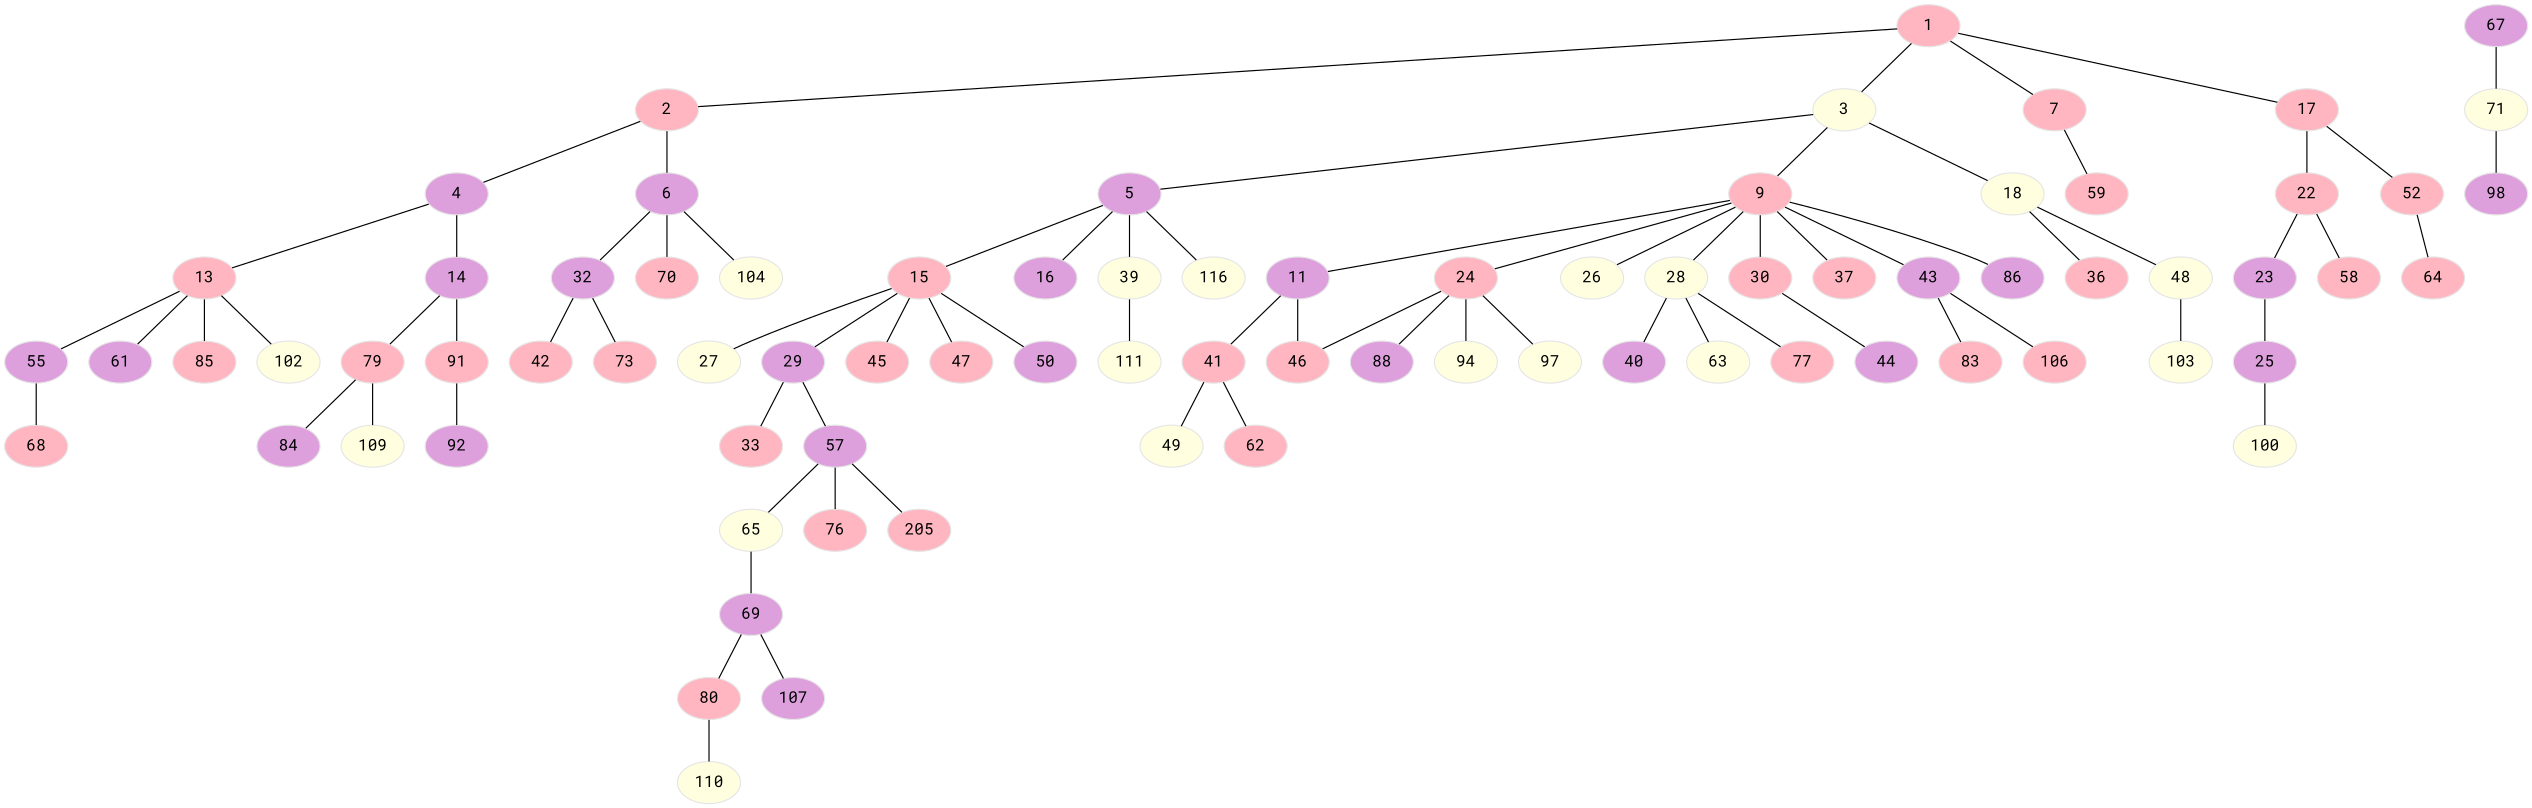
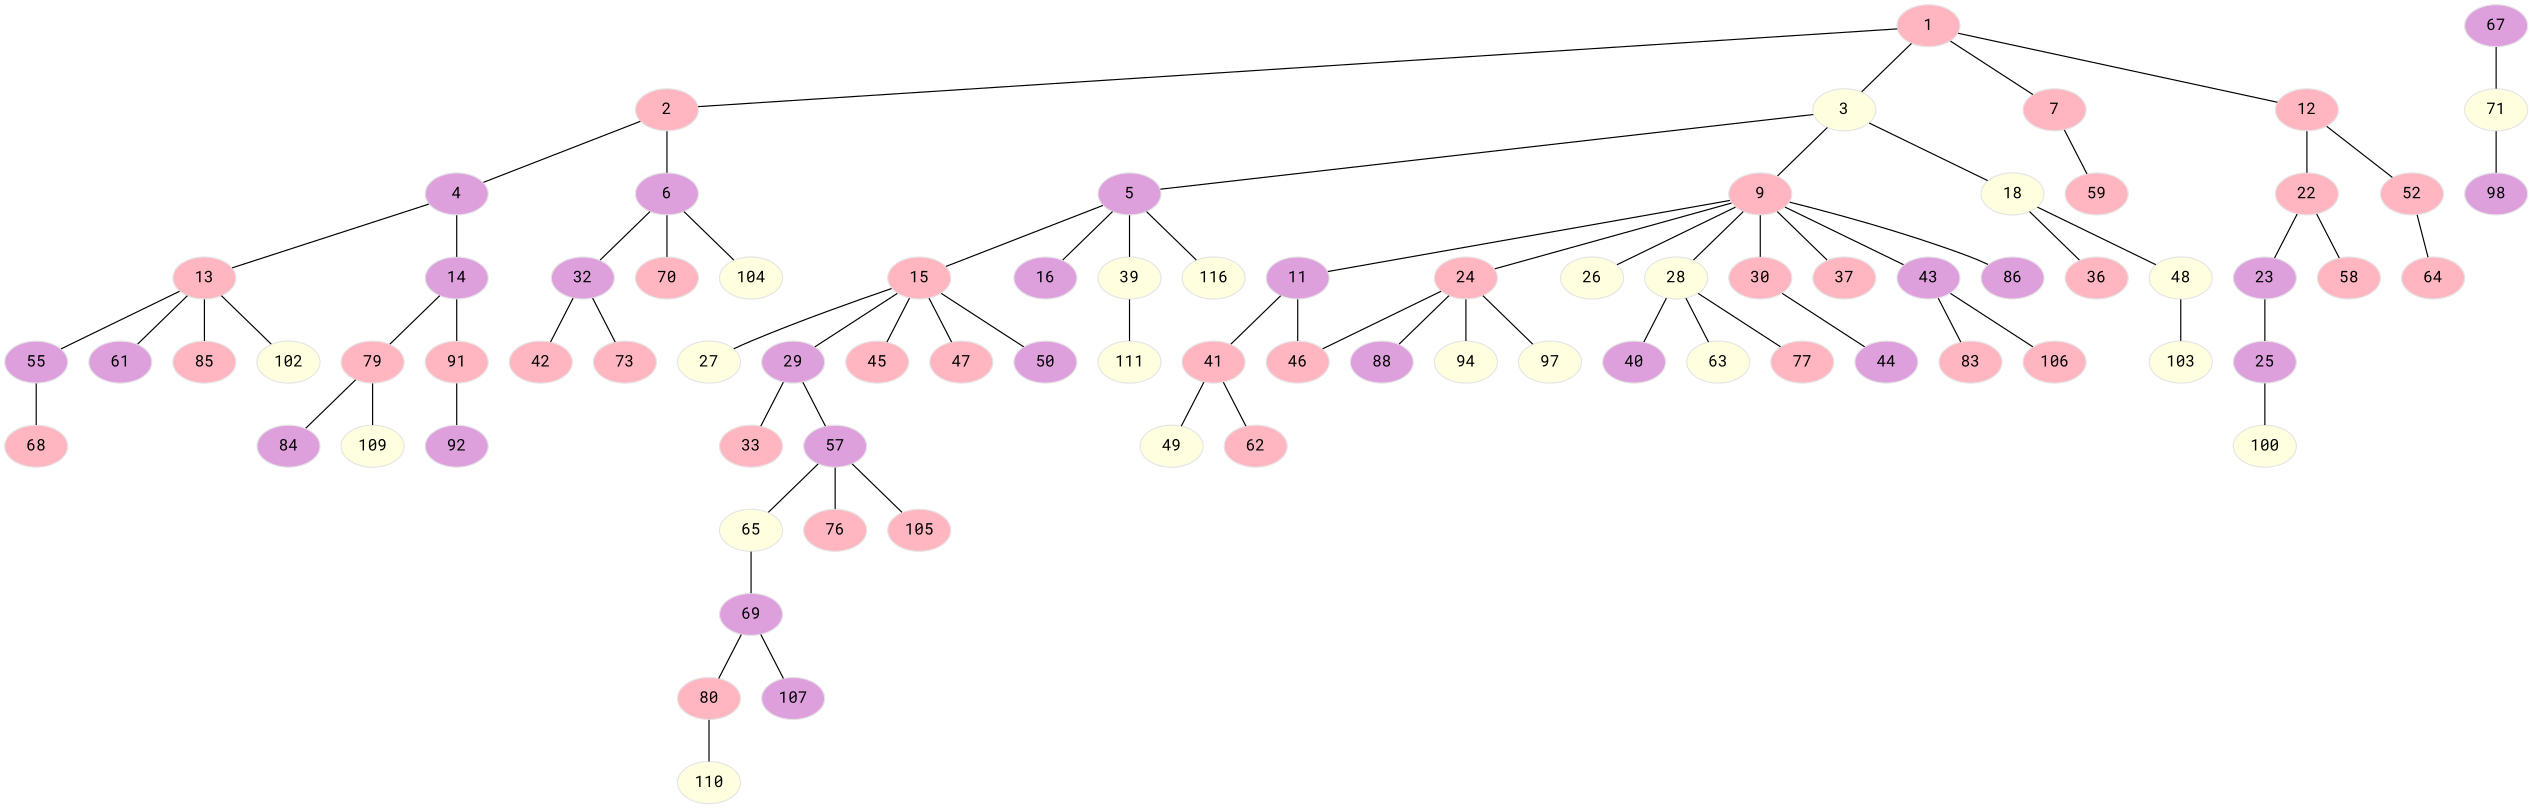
(2307, 110) -> (2307, 110)
(919, 530) -> (919, 530)
